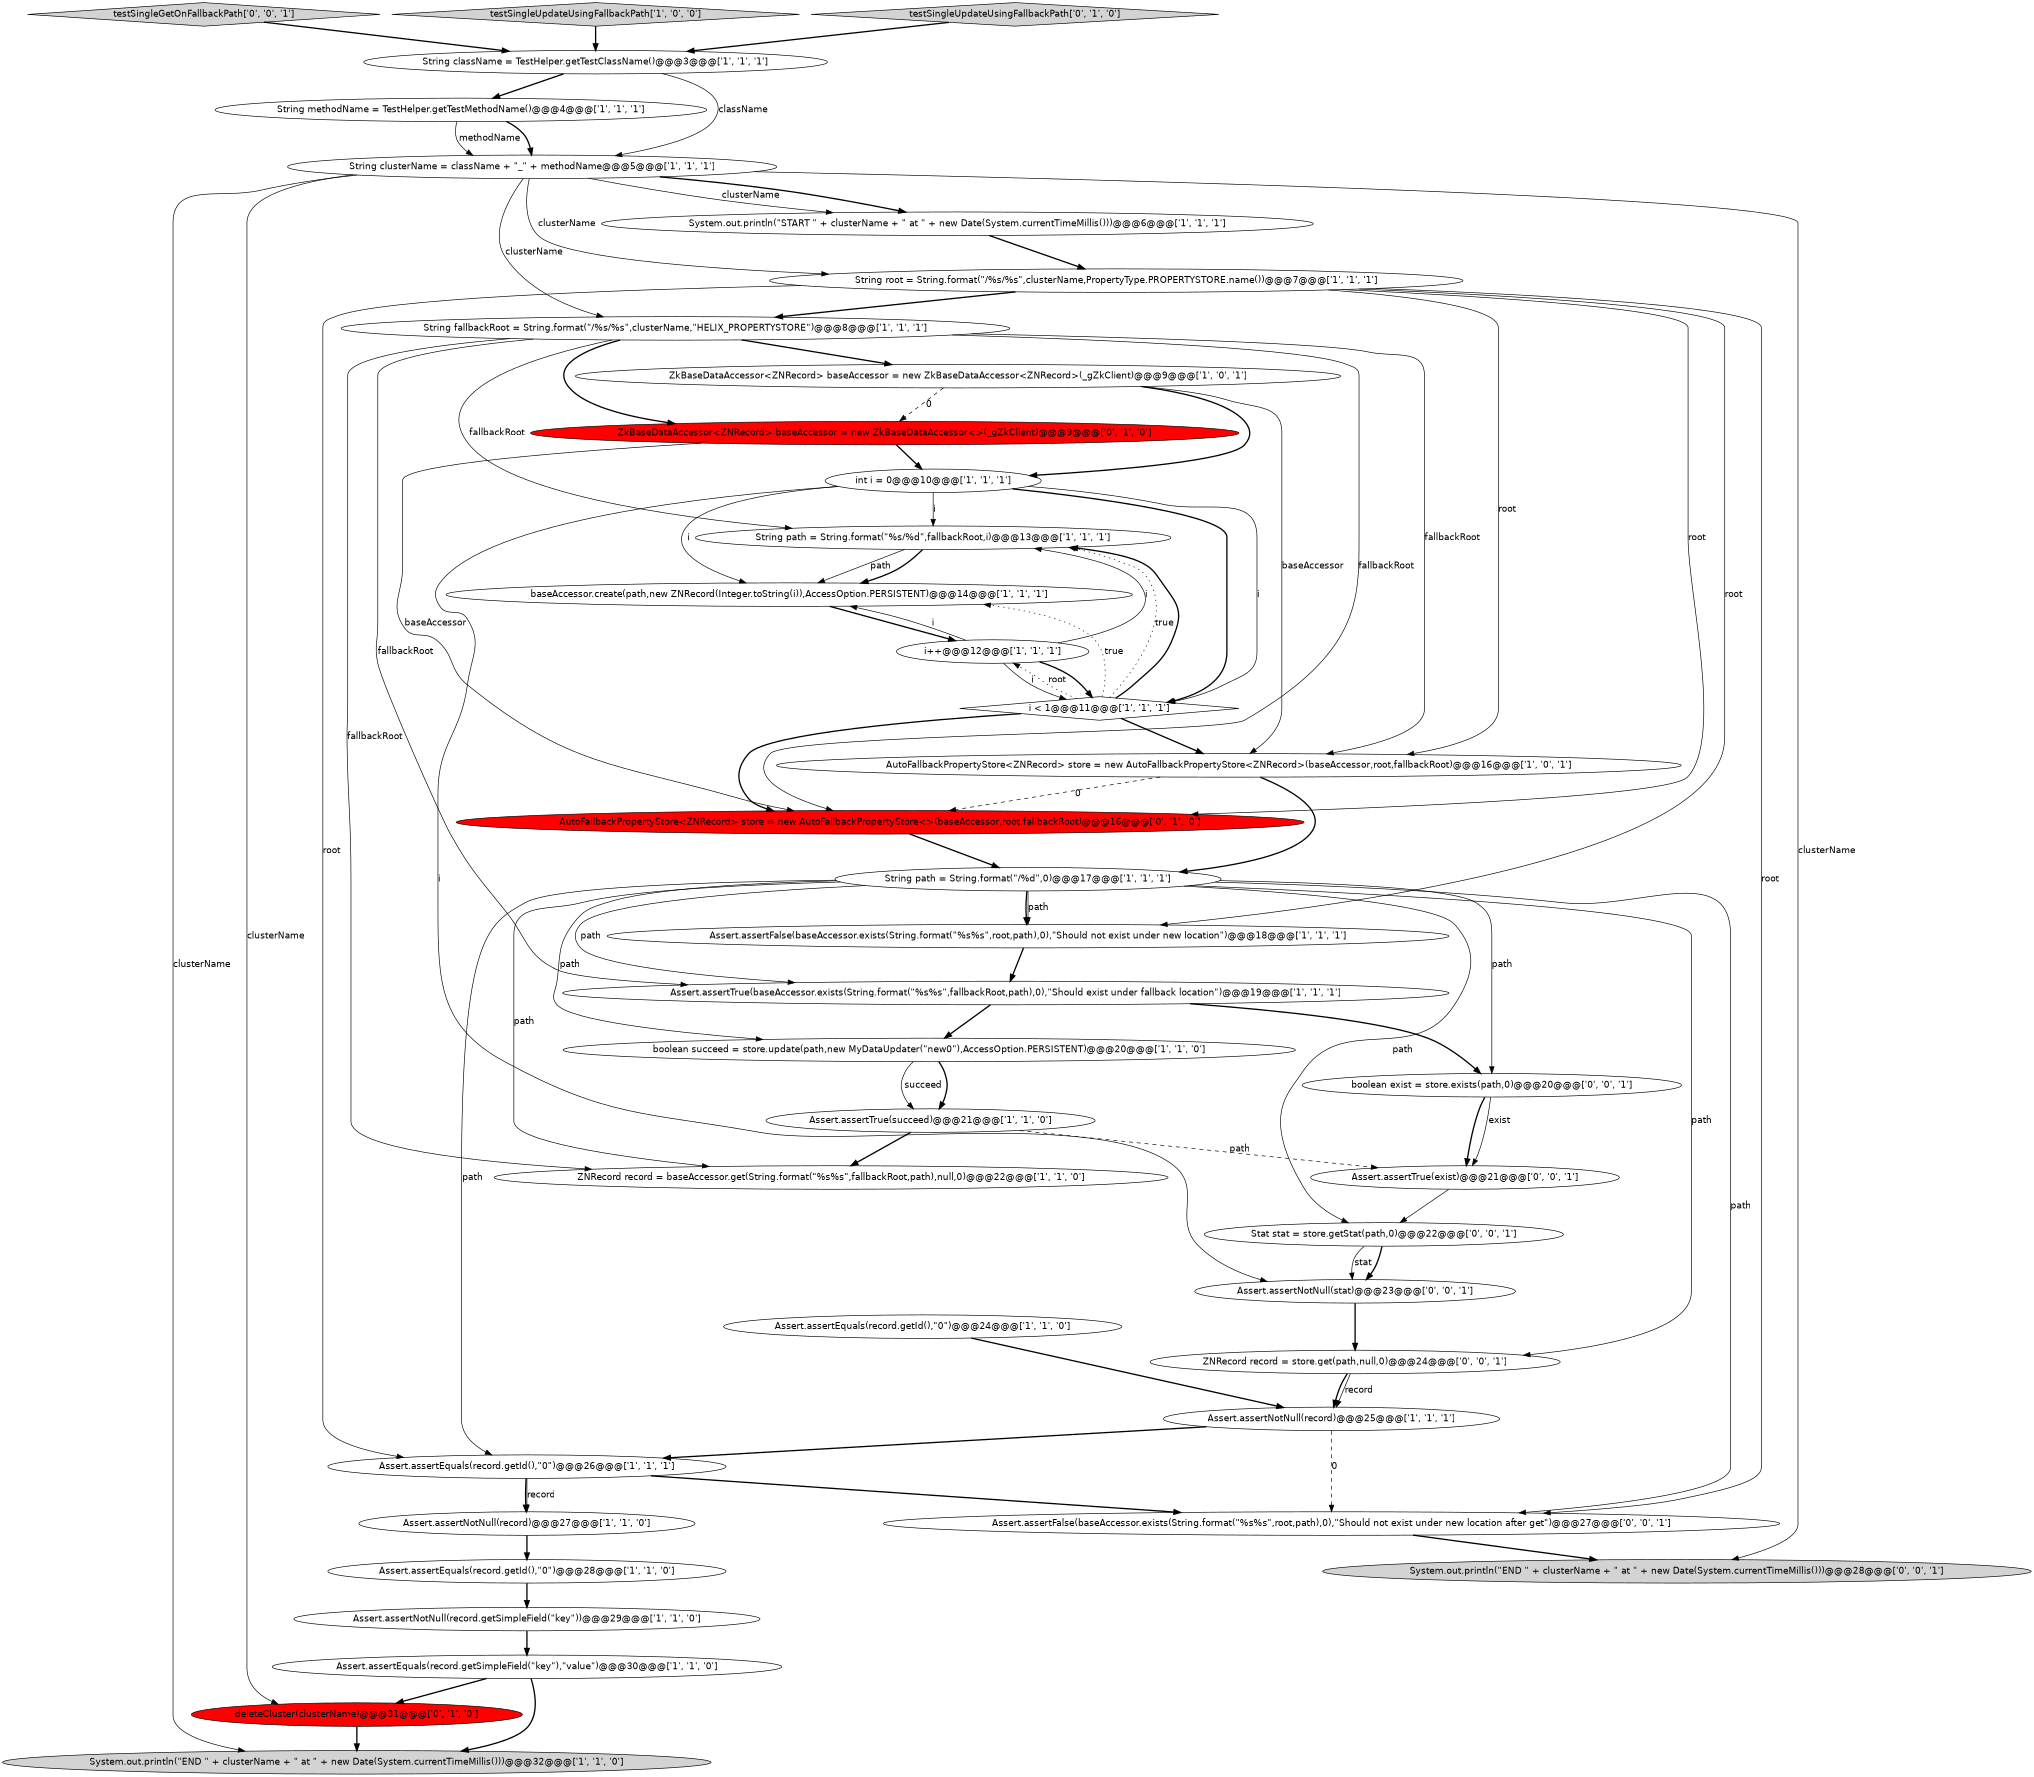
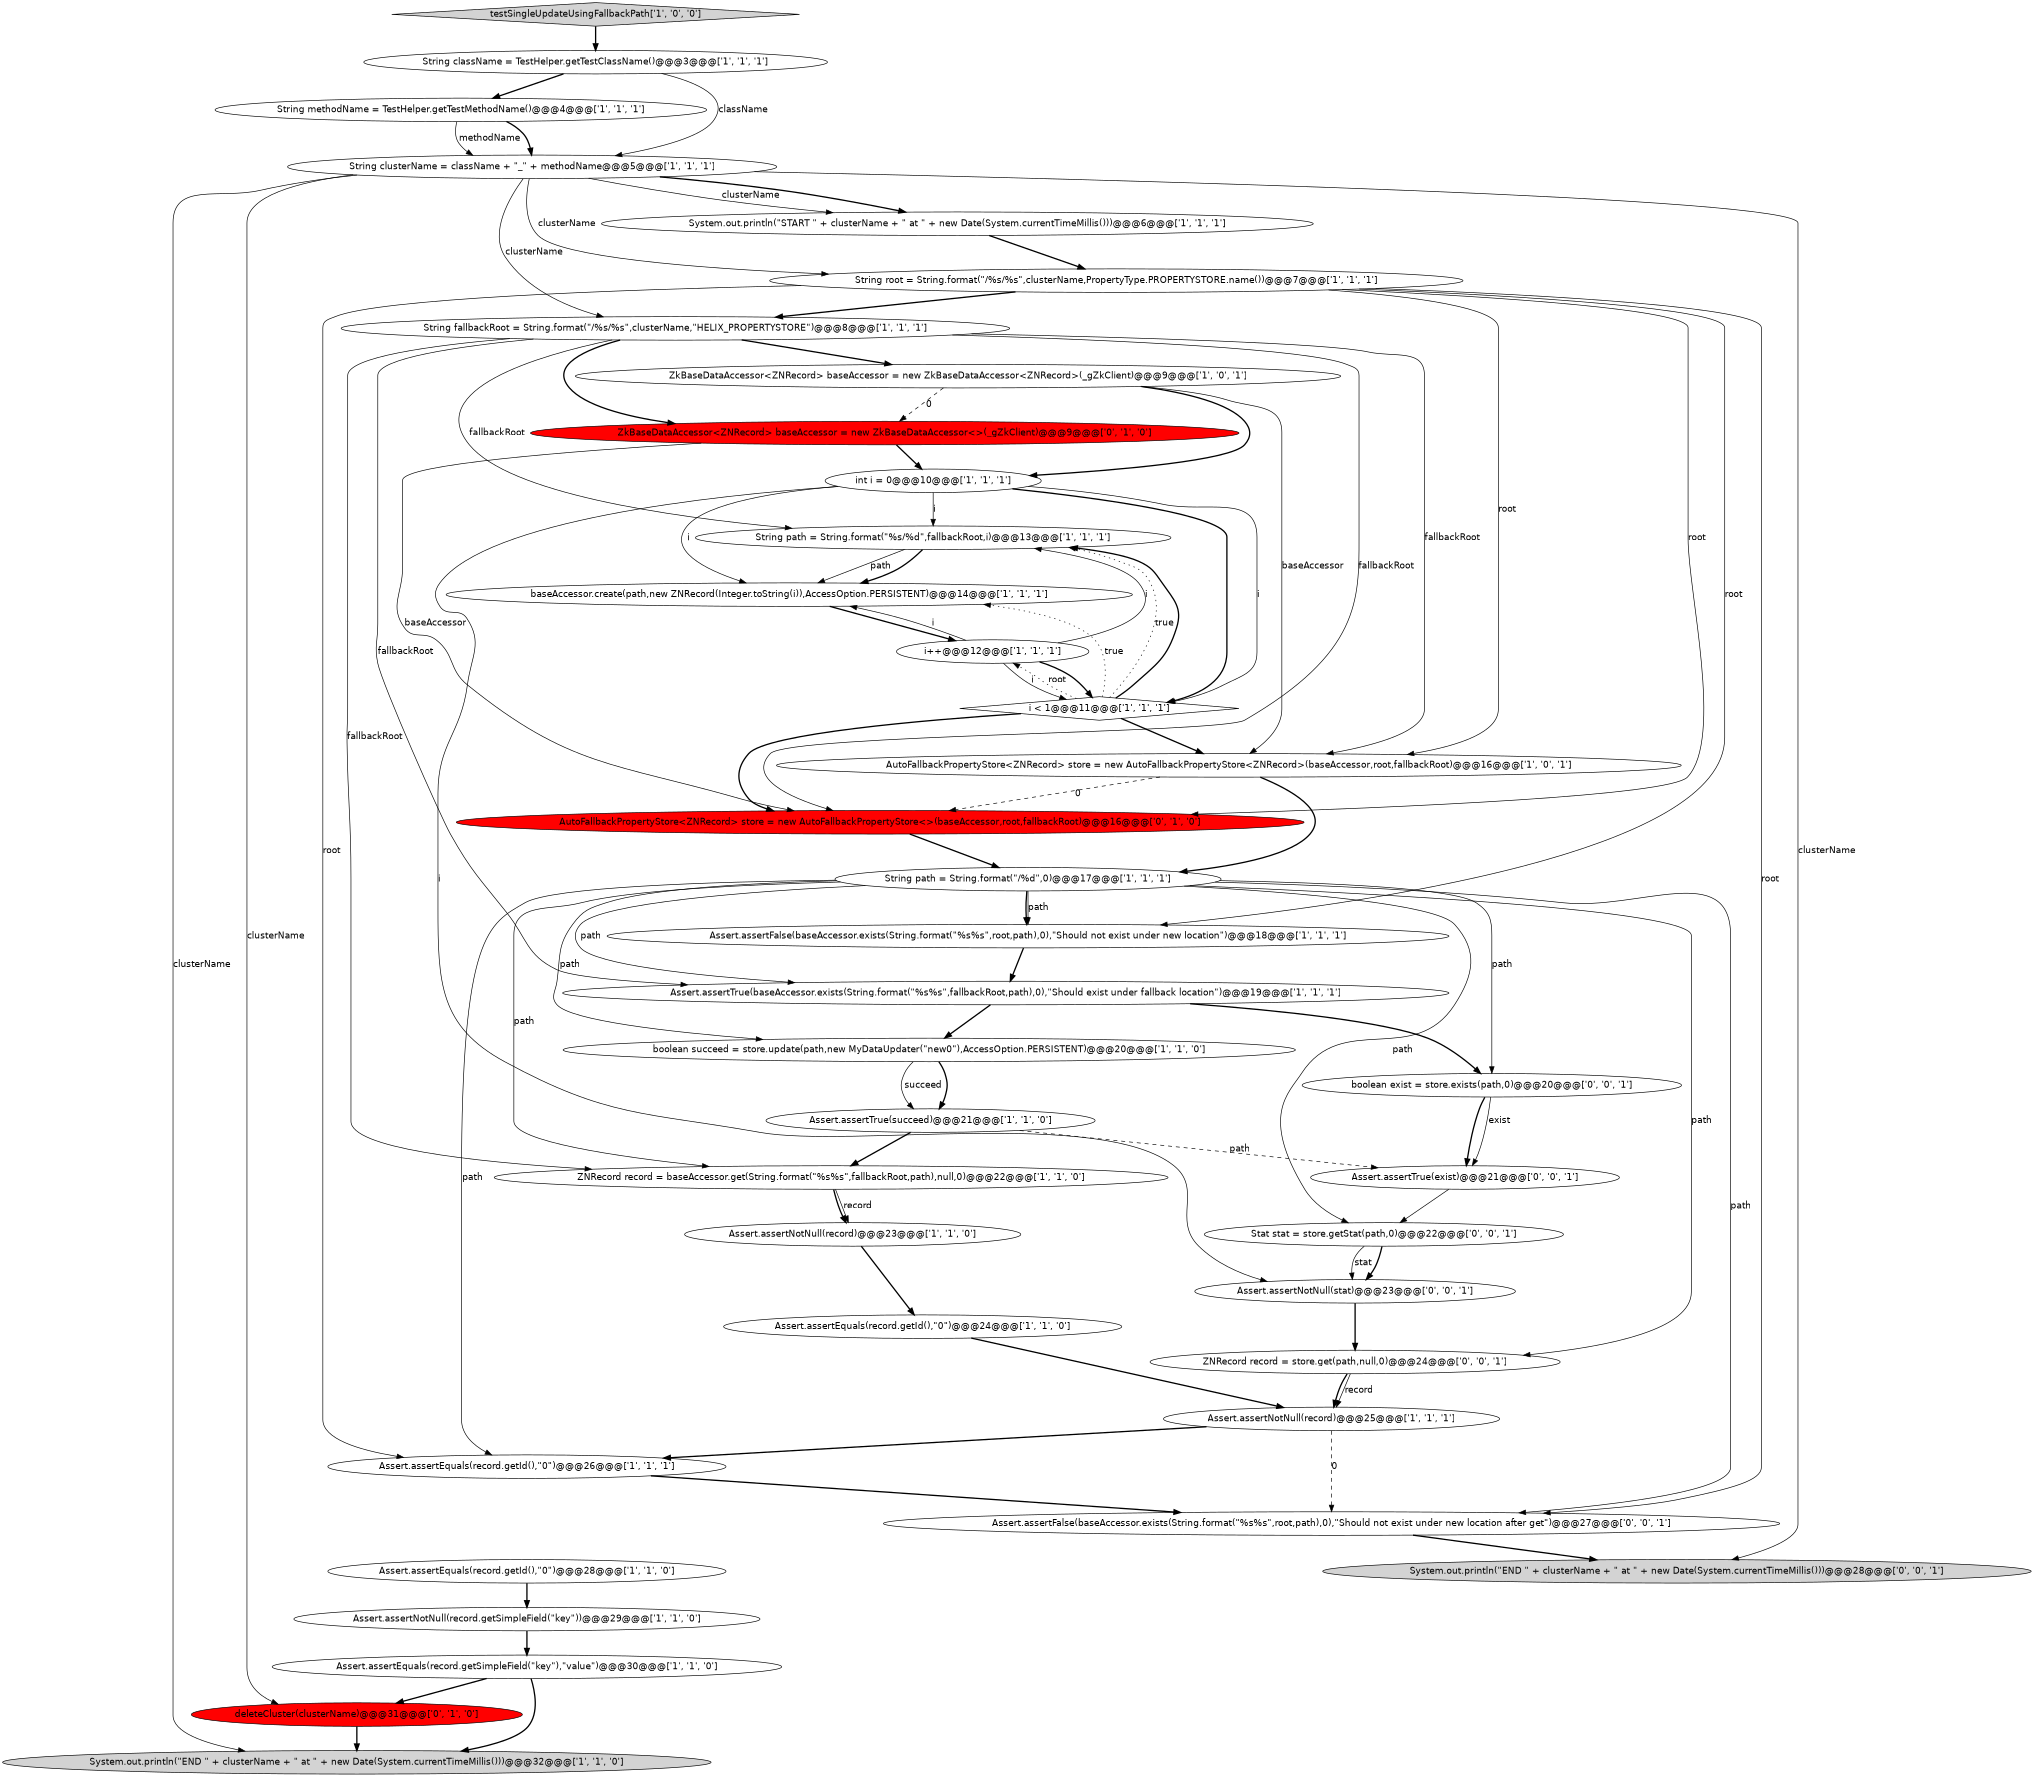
(204, 14) -> none
(1015, 14) -> none
none -> (853, 1234)
(527, 1524) -> none
